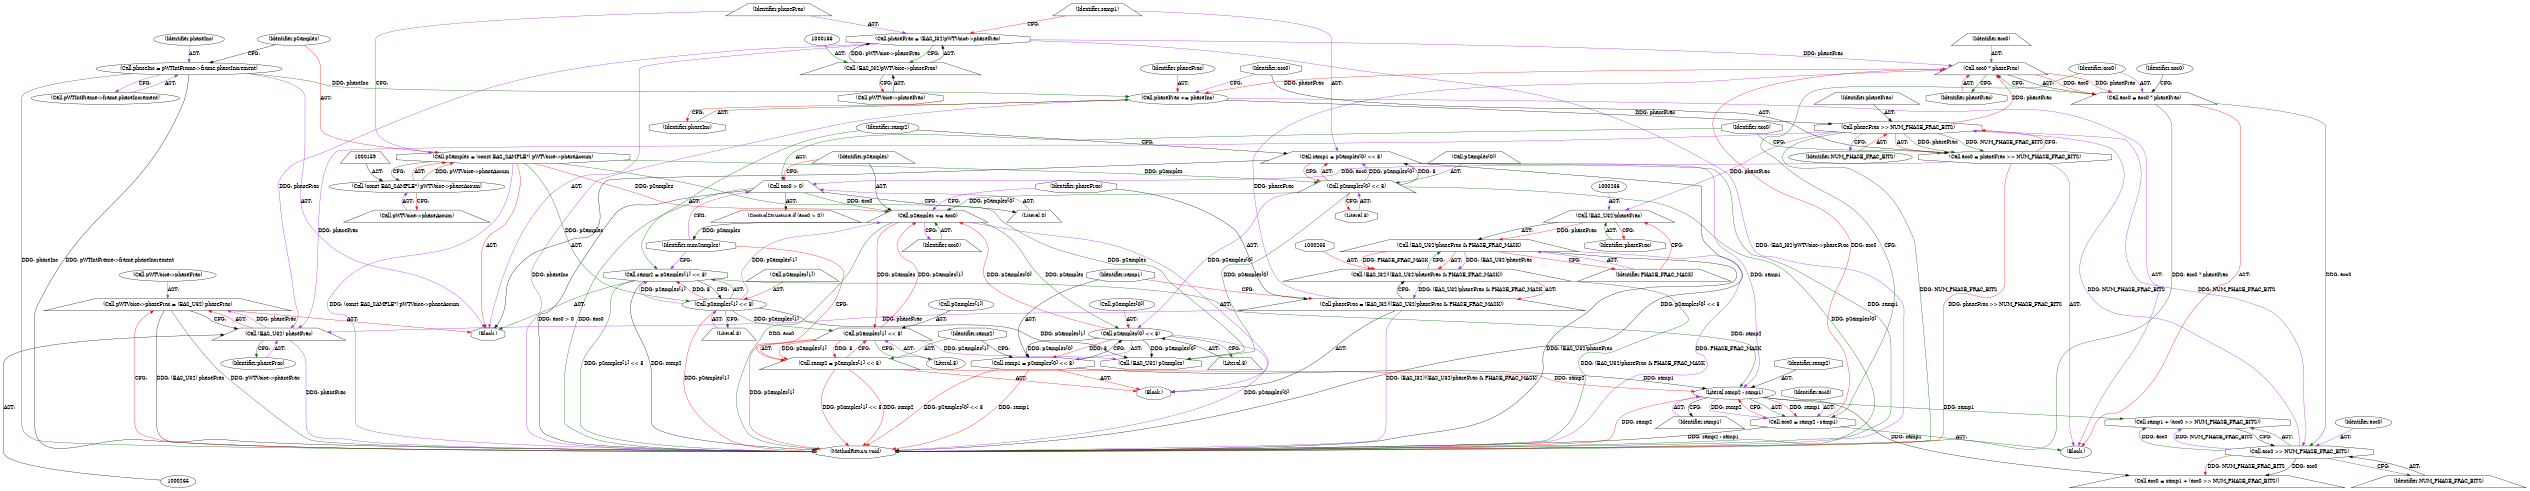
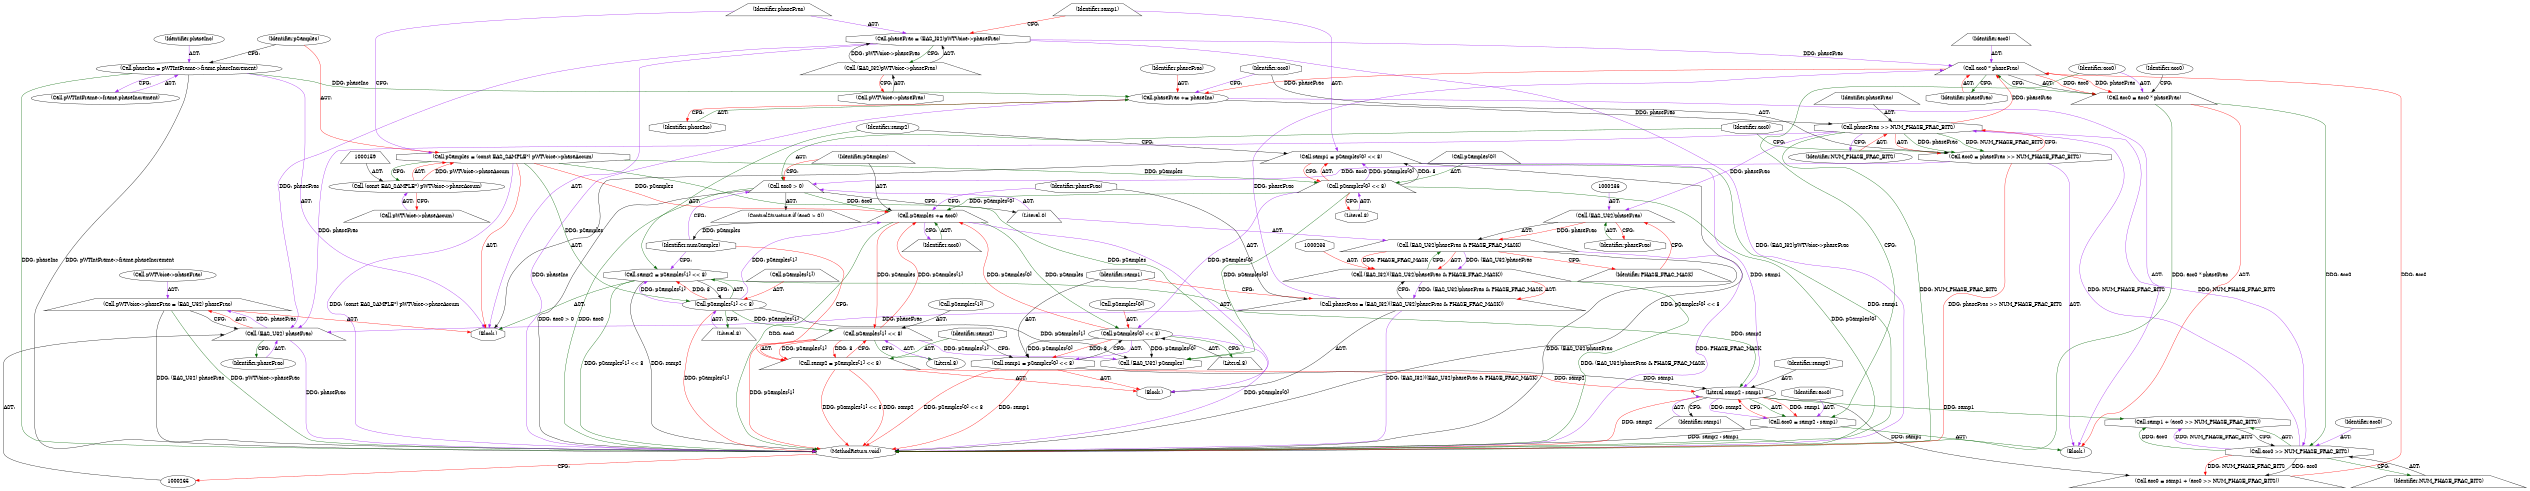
(822, 39) -> none
(1754, 175) -> (2401, 155)
(1588, 259) -> (1220, 229)
(413, 449) -> (508, 467)
